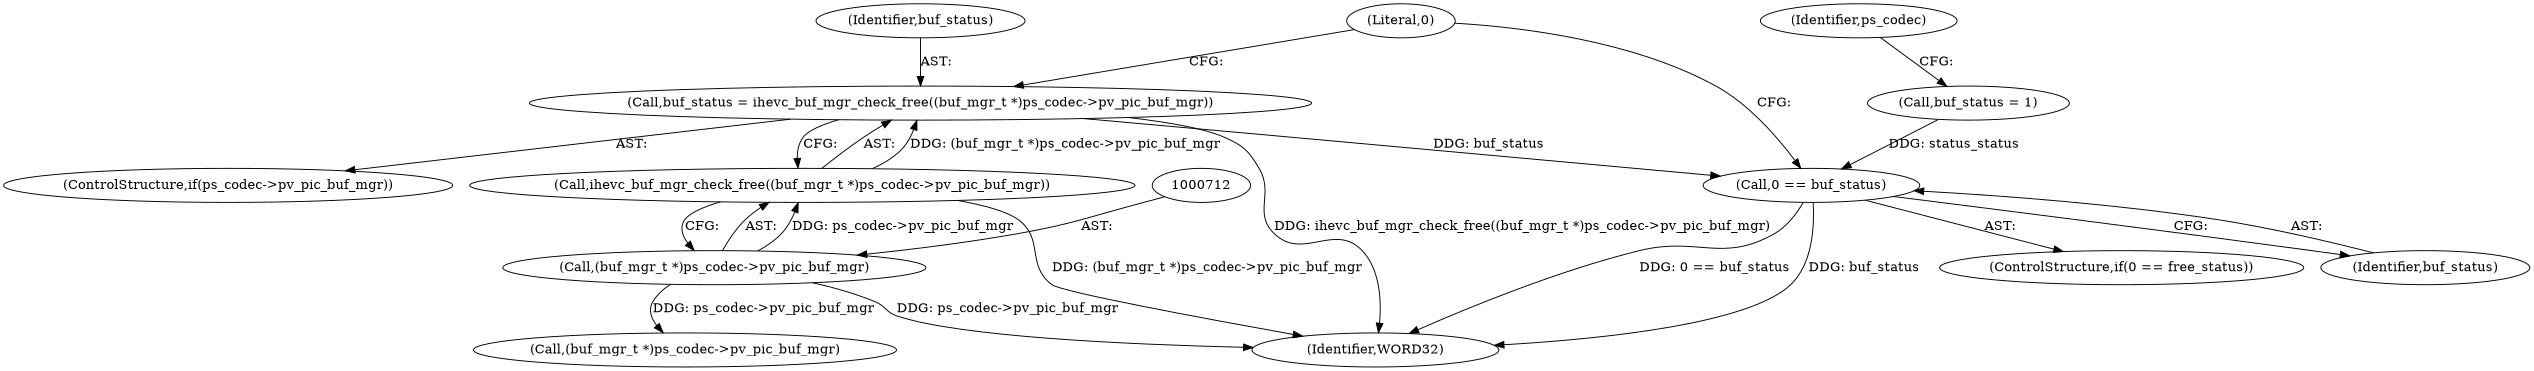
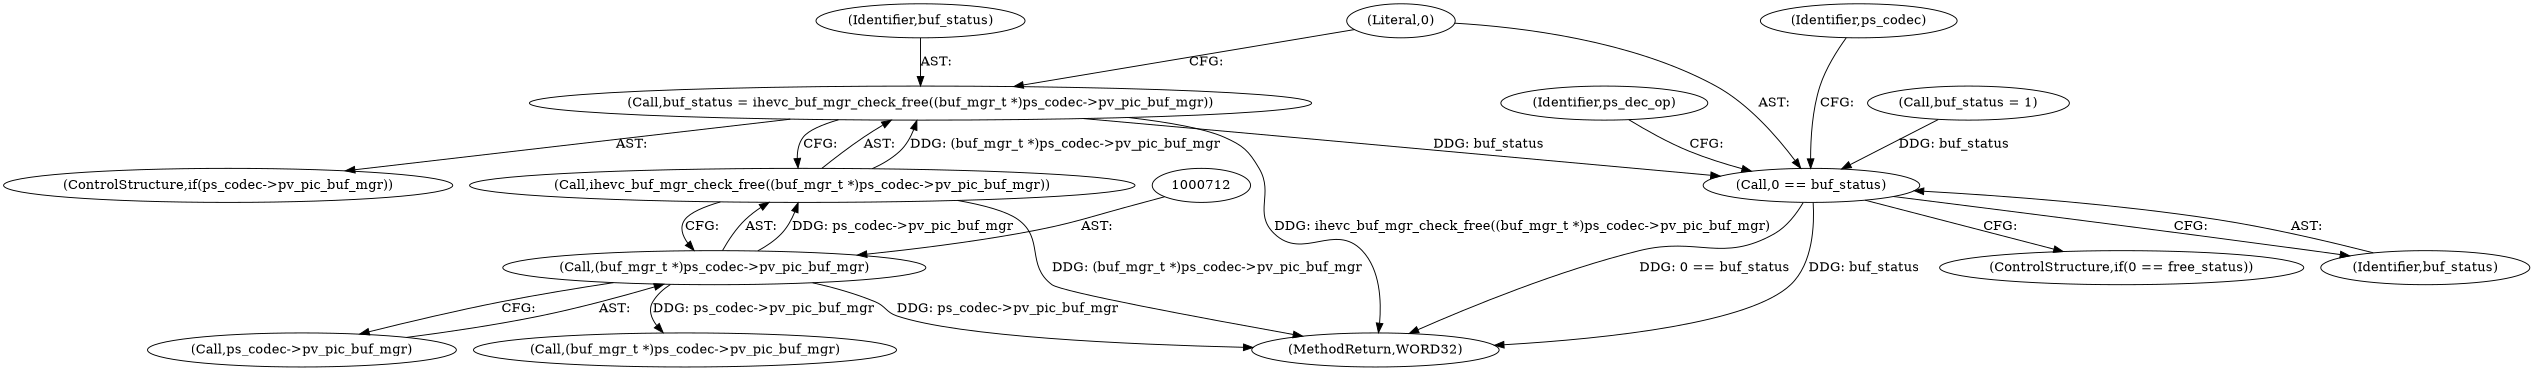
(1910, 59) -> (1817, 95)
none -> (1604, 103)
(1776, 103) -> (1776, 103)
(1954, 144) -> (1954, 144)
(2003, 227) -> (2003, 227)
none -> (302, 350)
(1375, 350) -> (1375, 350)
